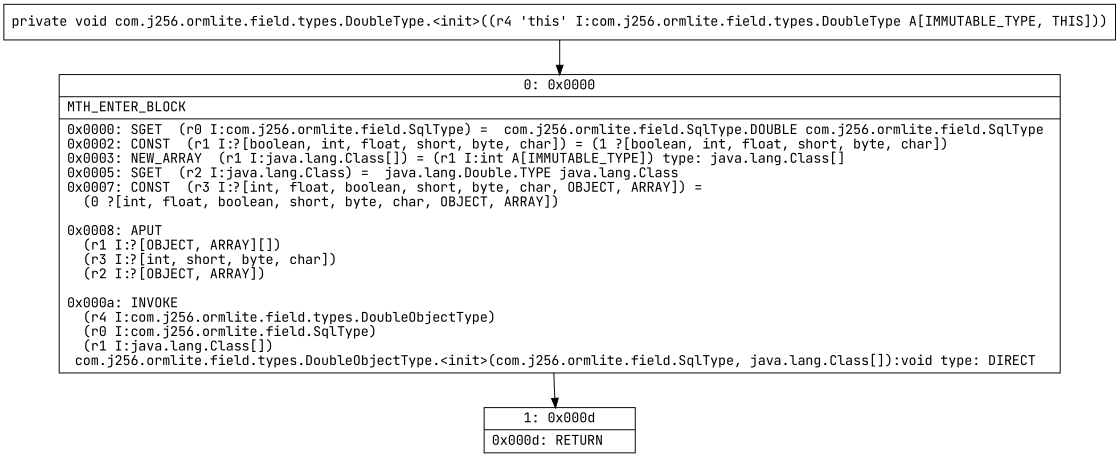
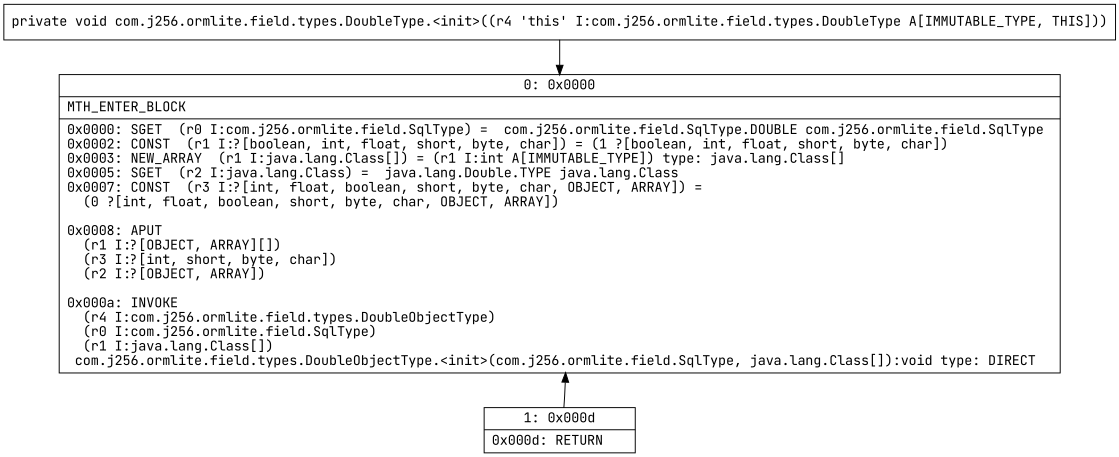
(554, 385) -> (565, 395)
